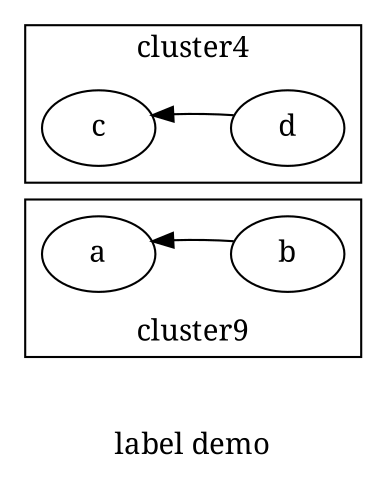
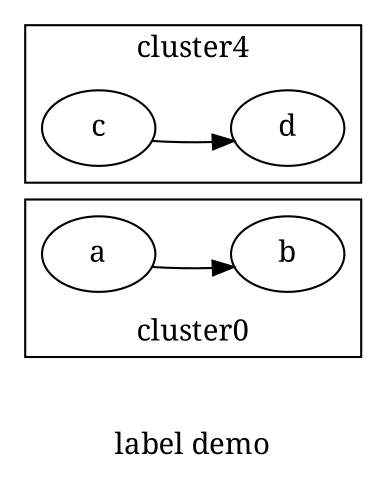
(204, 114) -> (182, 142)
(204, 240) -> (182, 268)
(193, 333) -> (193, 333)
